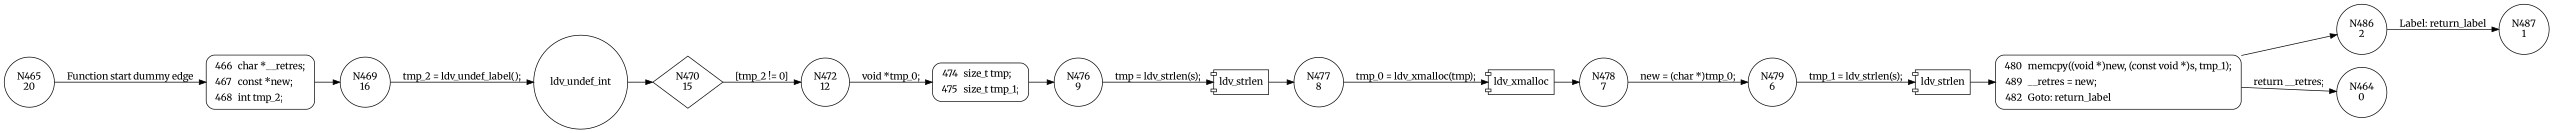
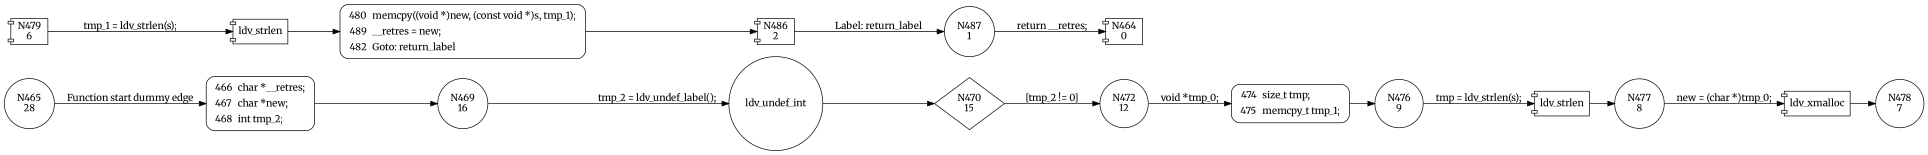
(2362, 29) -> (776, 32)
(1416, 77) -> (1724, 98)
(29, 82) -> (29, 104)
(266, 82) -> (263, 104)
(1684, 82) -> none
(1772, 82) -> (29, 32)
(2285, 89) -> (1047, 32)
(992, 90) -> (1301, 111)
(2362, 92) -> (1124, 32)
